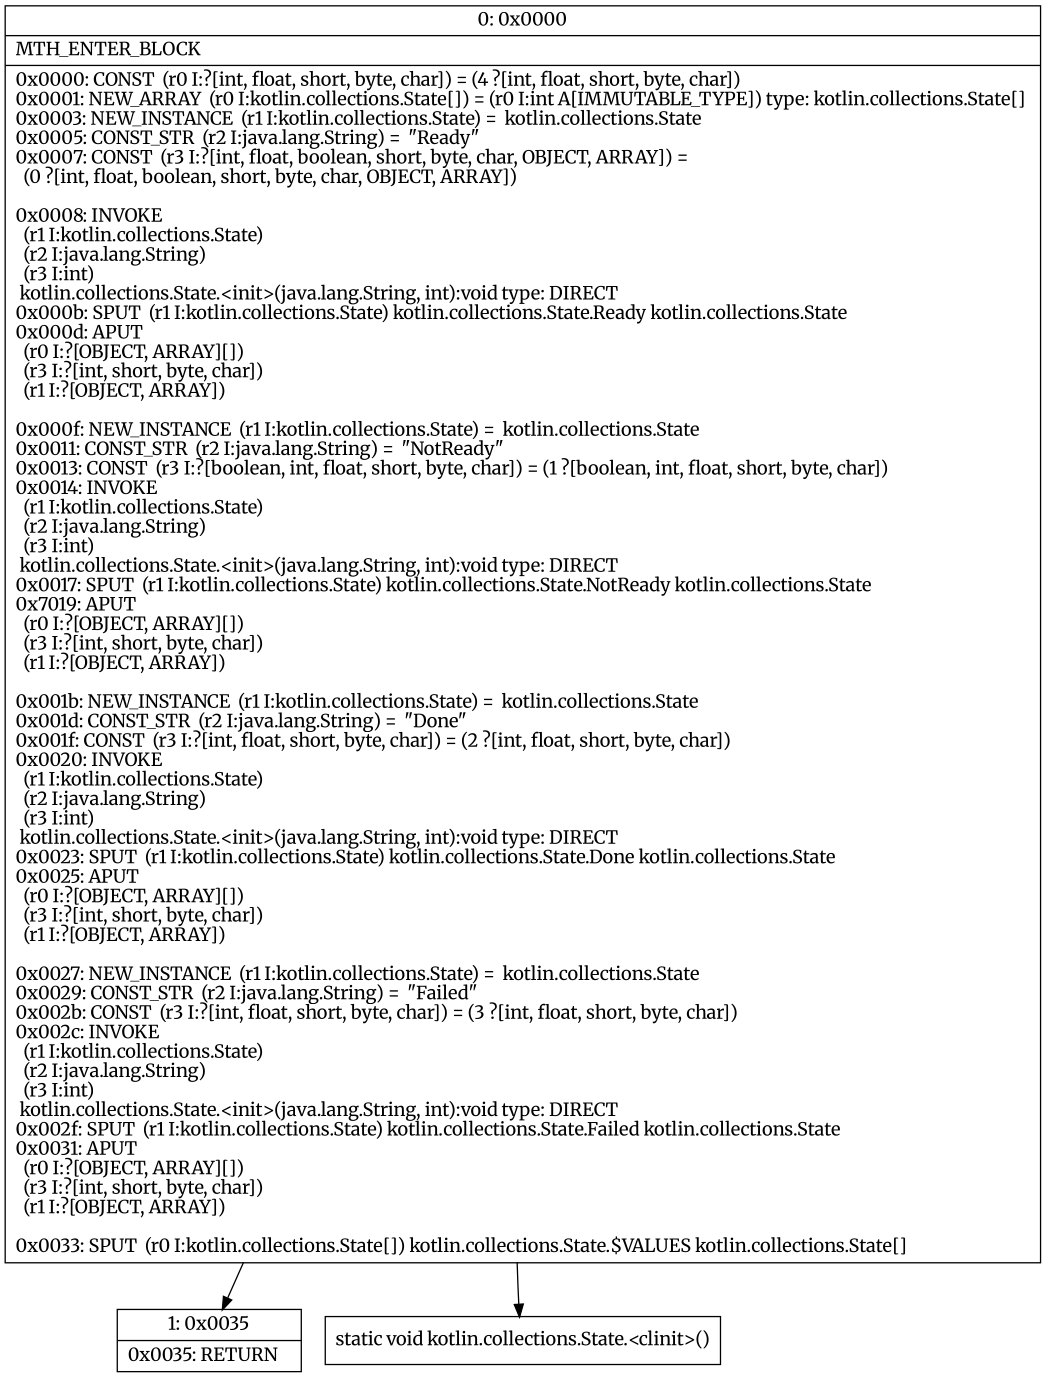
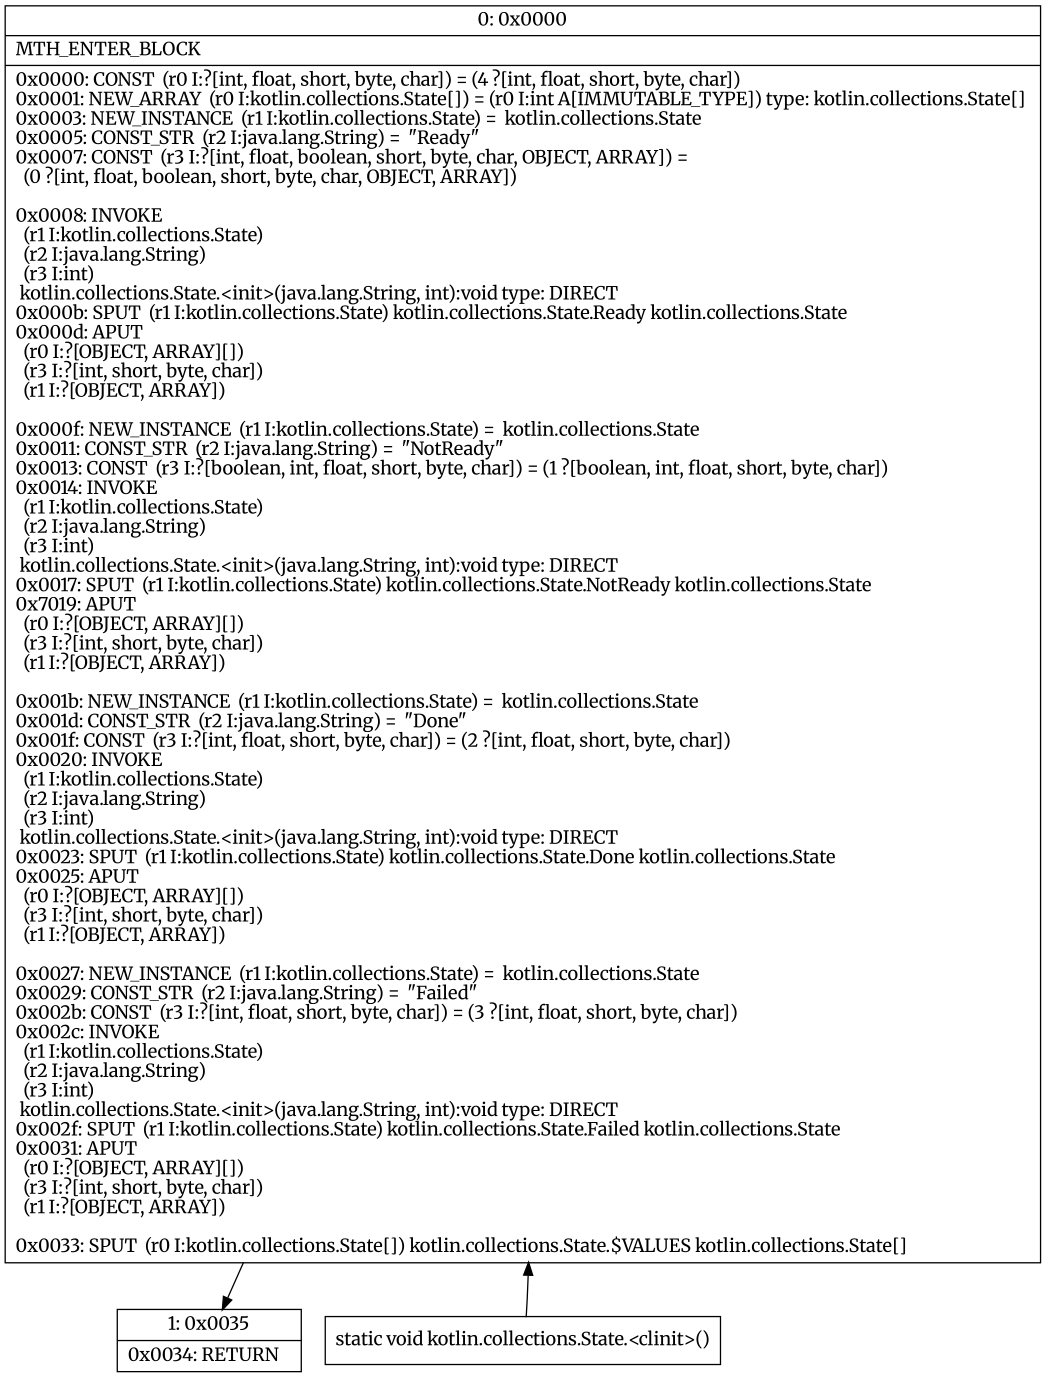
(518, 1283) -> (527, 1296)
(209, 1355) -> (209, 1355)
